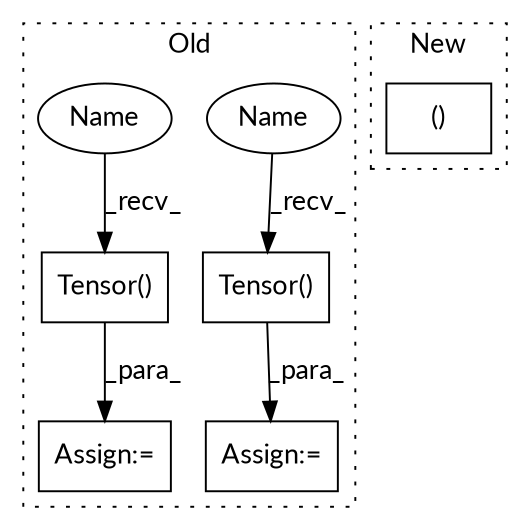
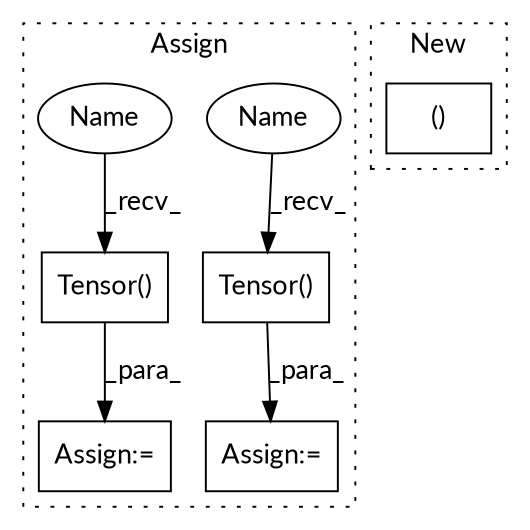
(189, 46) -> (189, 46)
